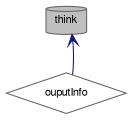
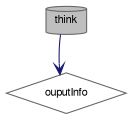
(73, 60) -> (59, 49)
